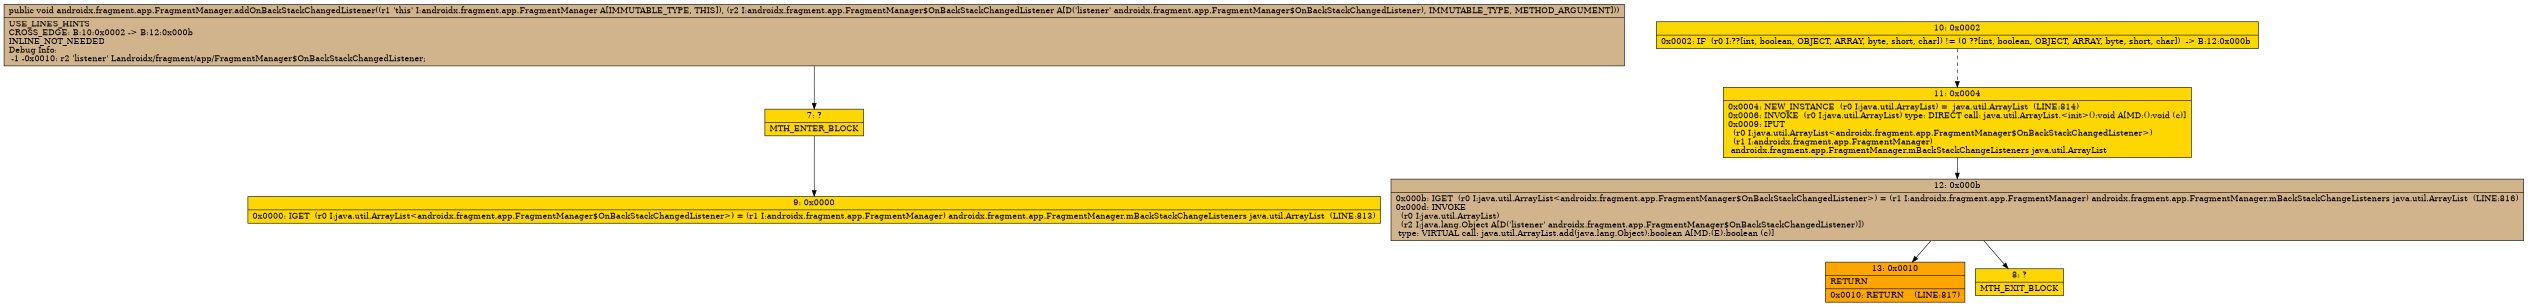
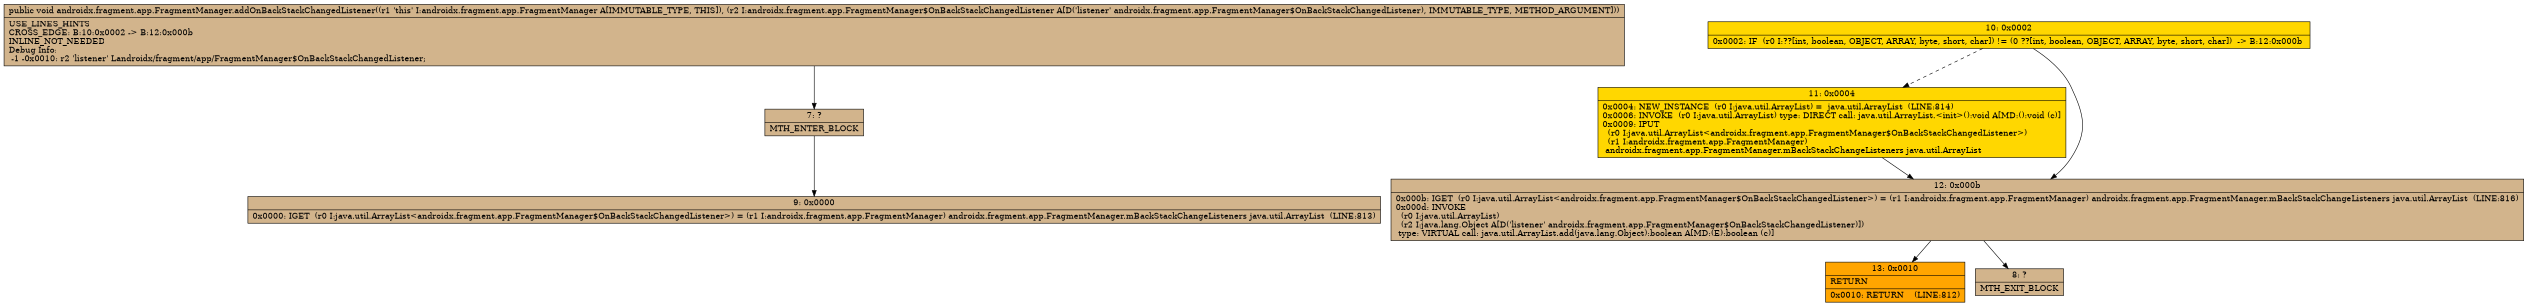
none -> (2079, 107)
(814, 122) -> (814, 122)
(814, 210) -> (814, 210)
(2019, 282) -> (2019, 282)
(1895, 295) -> (1895, 295)
